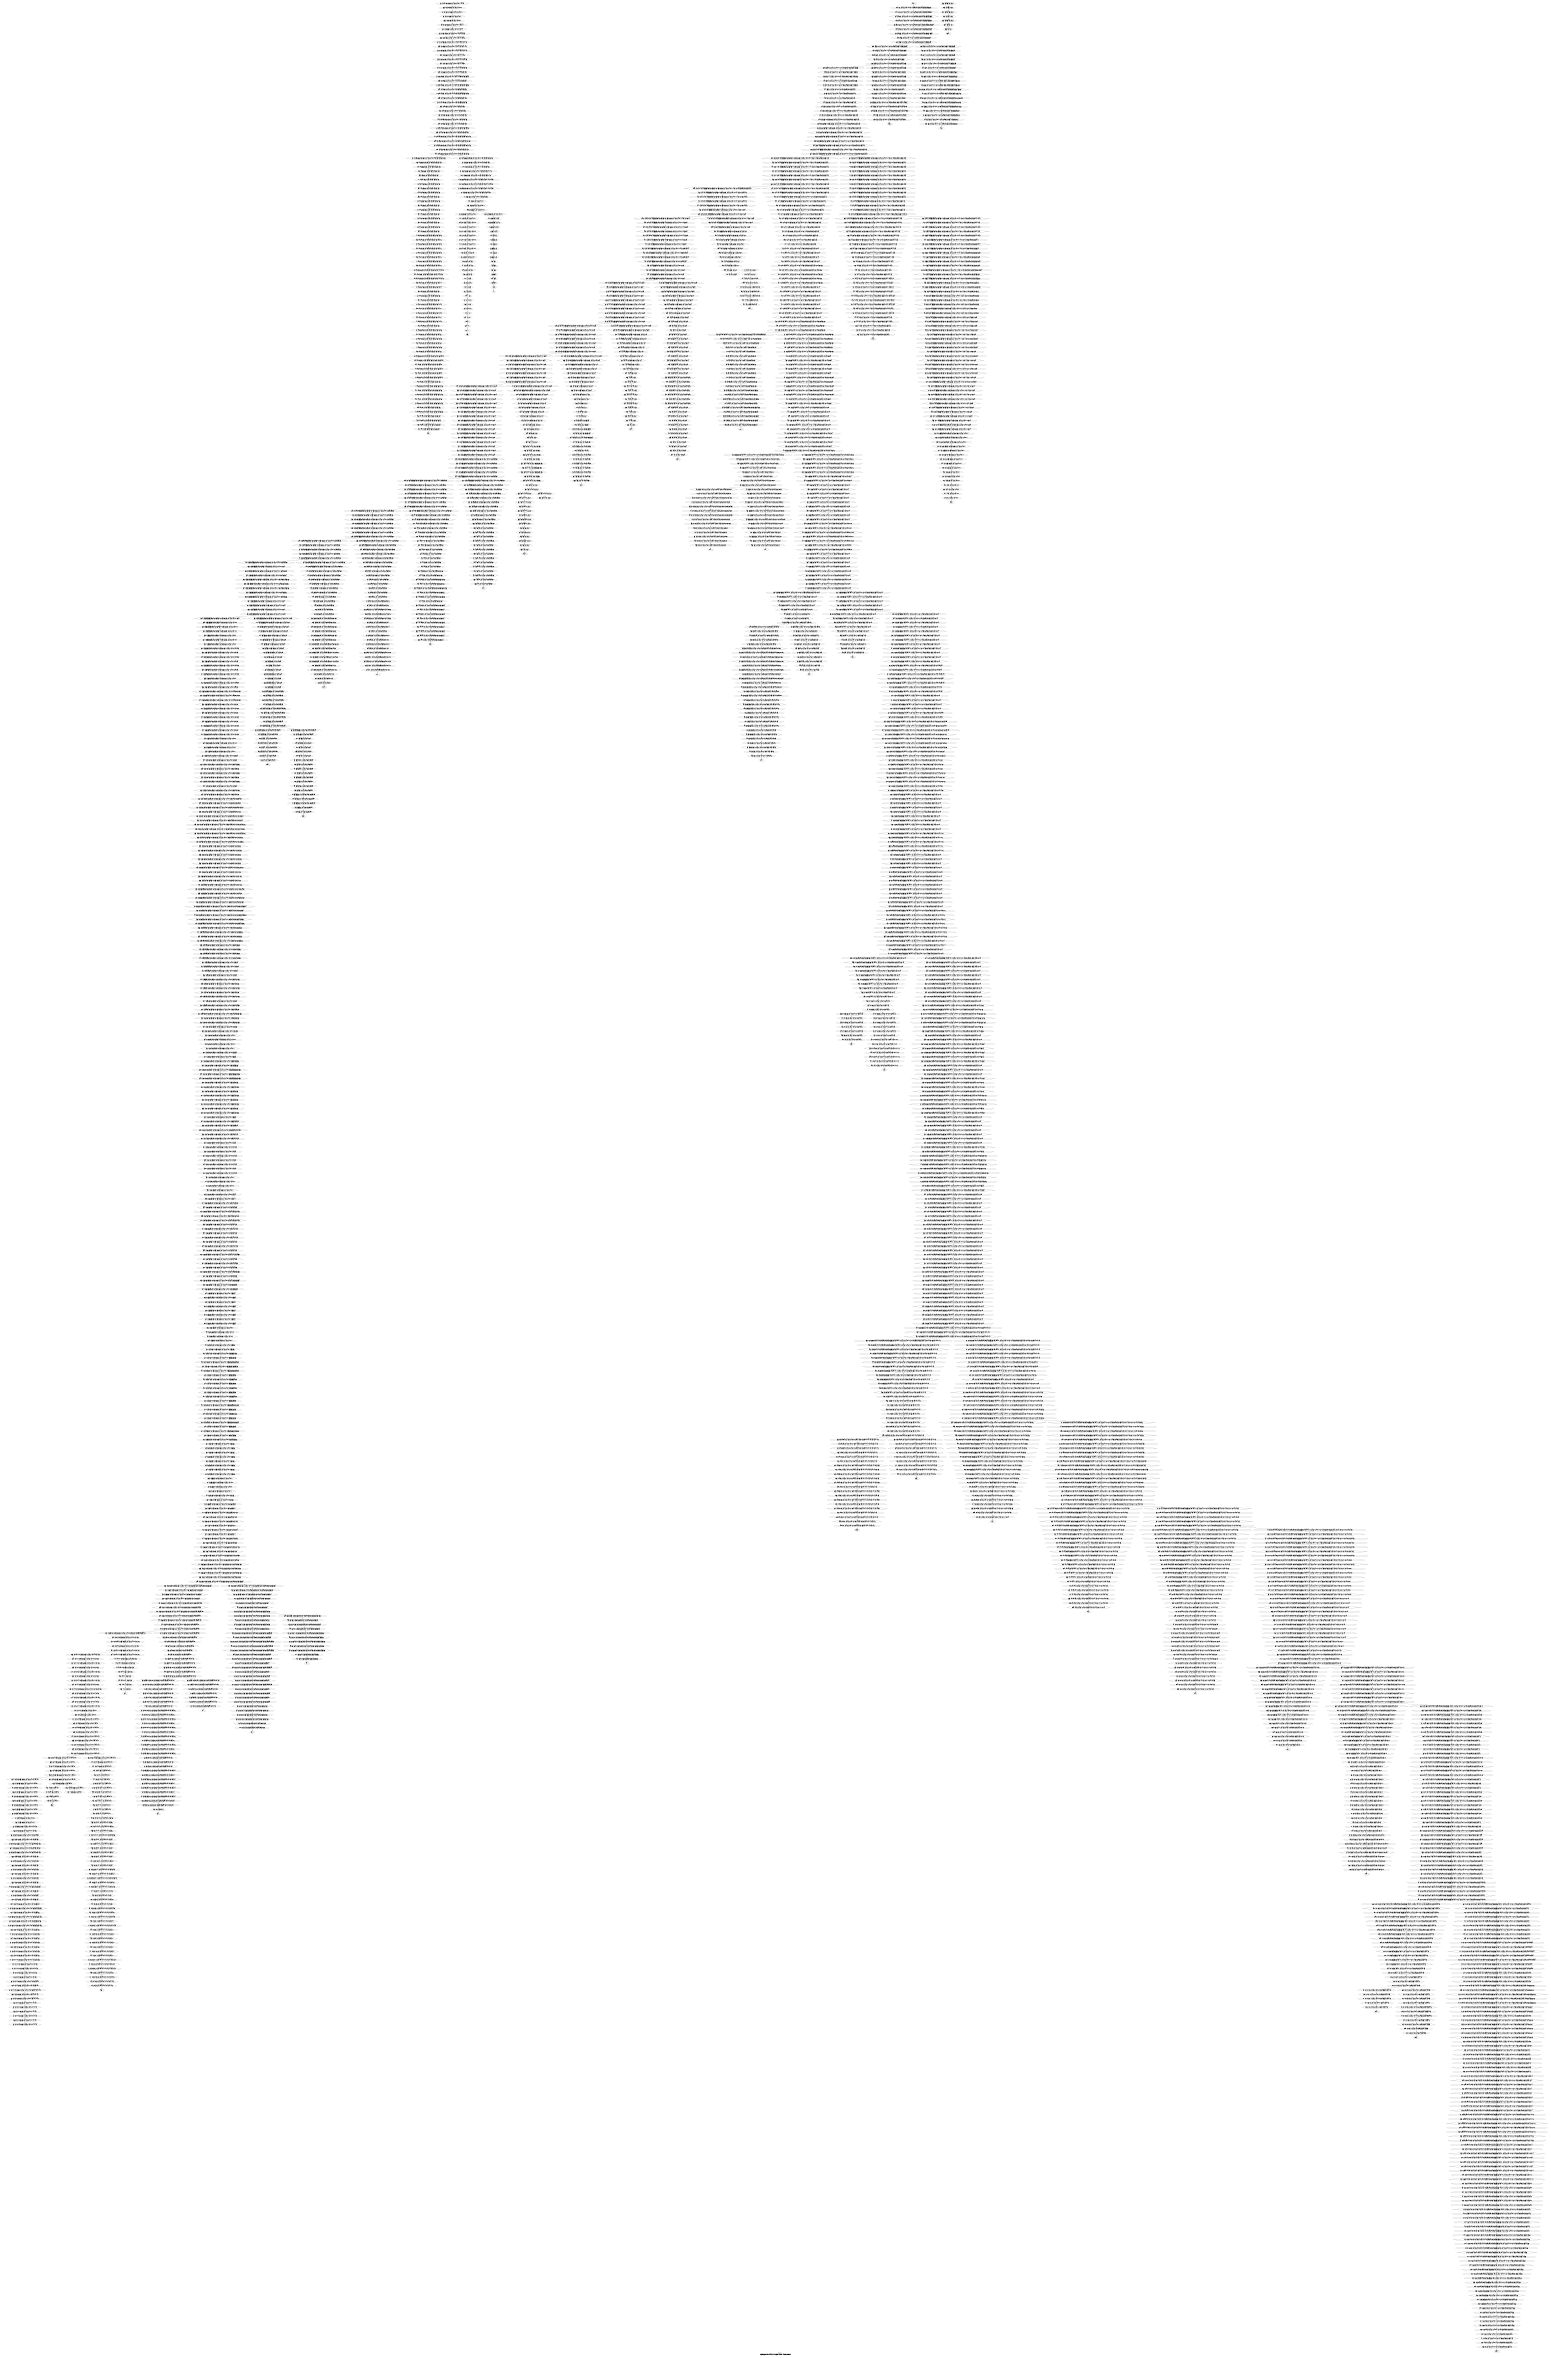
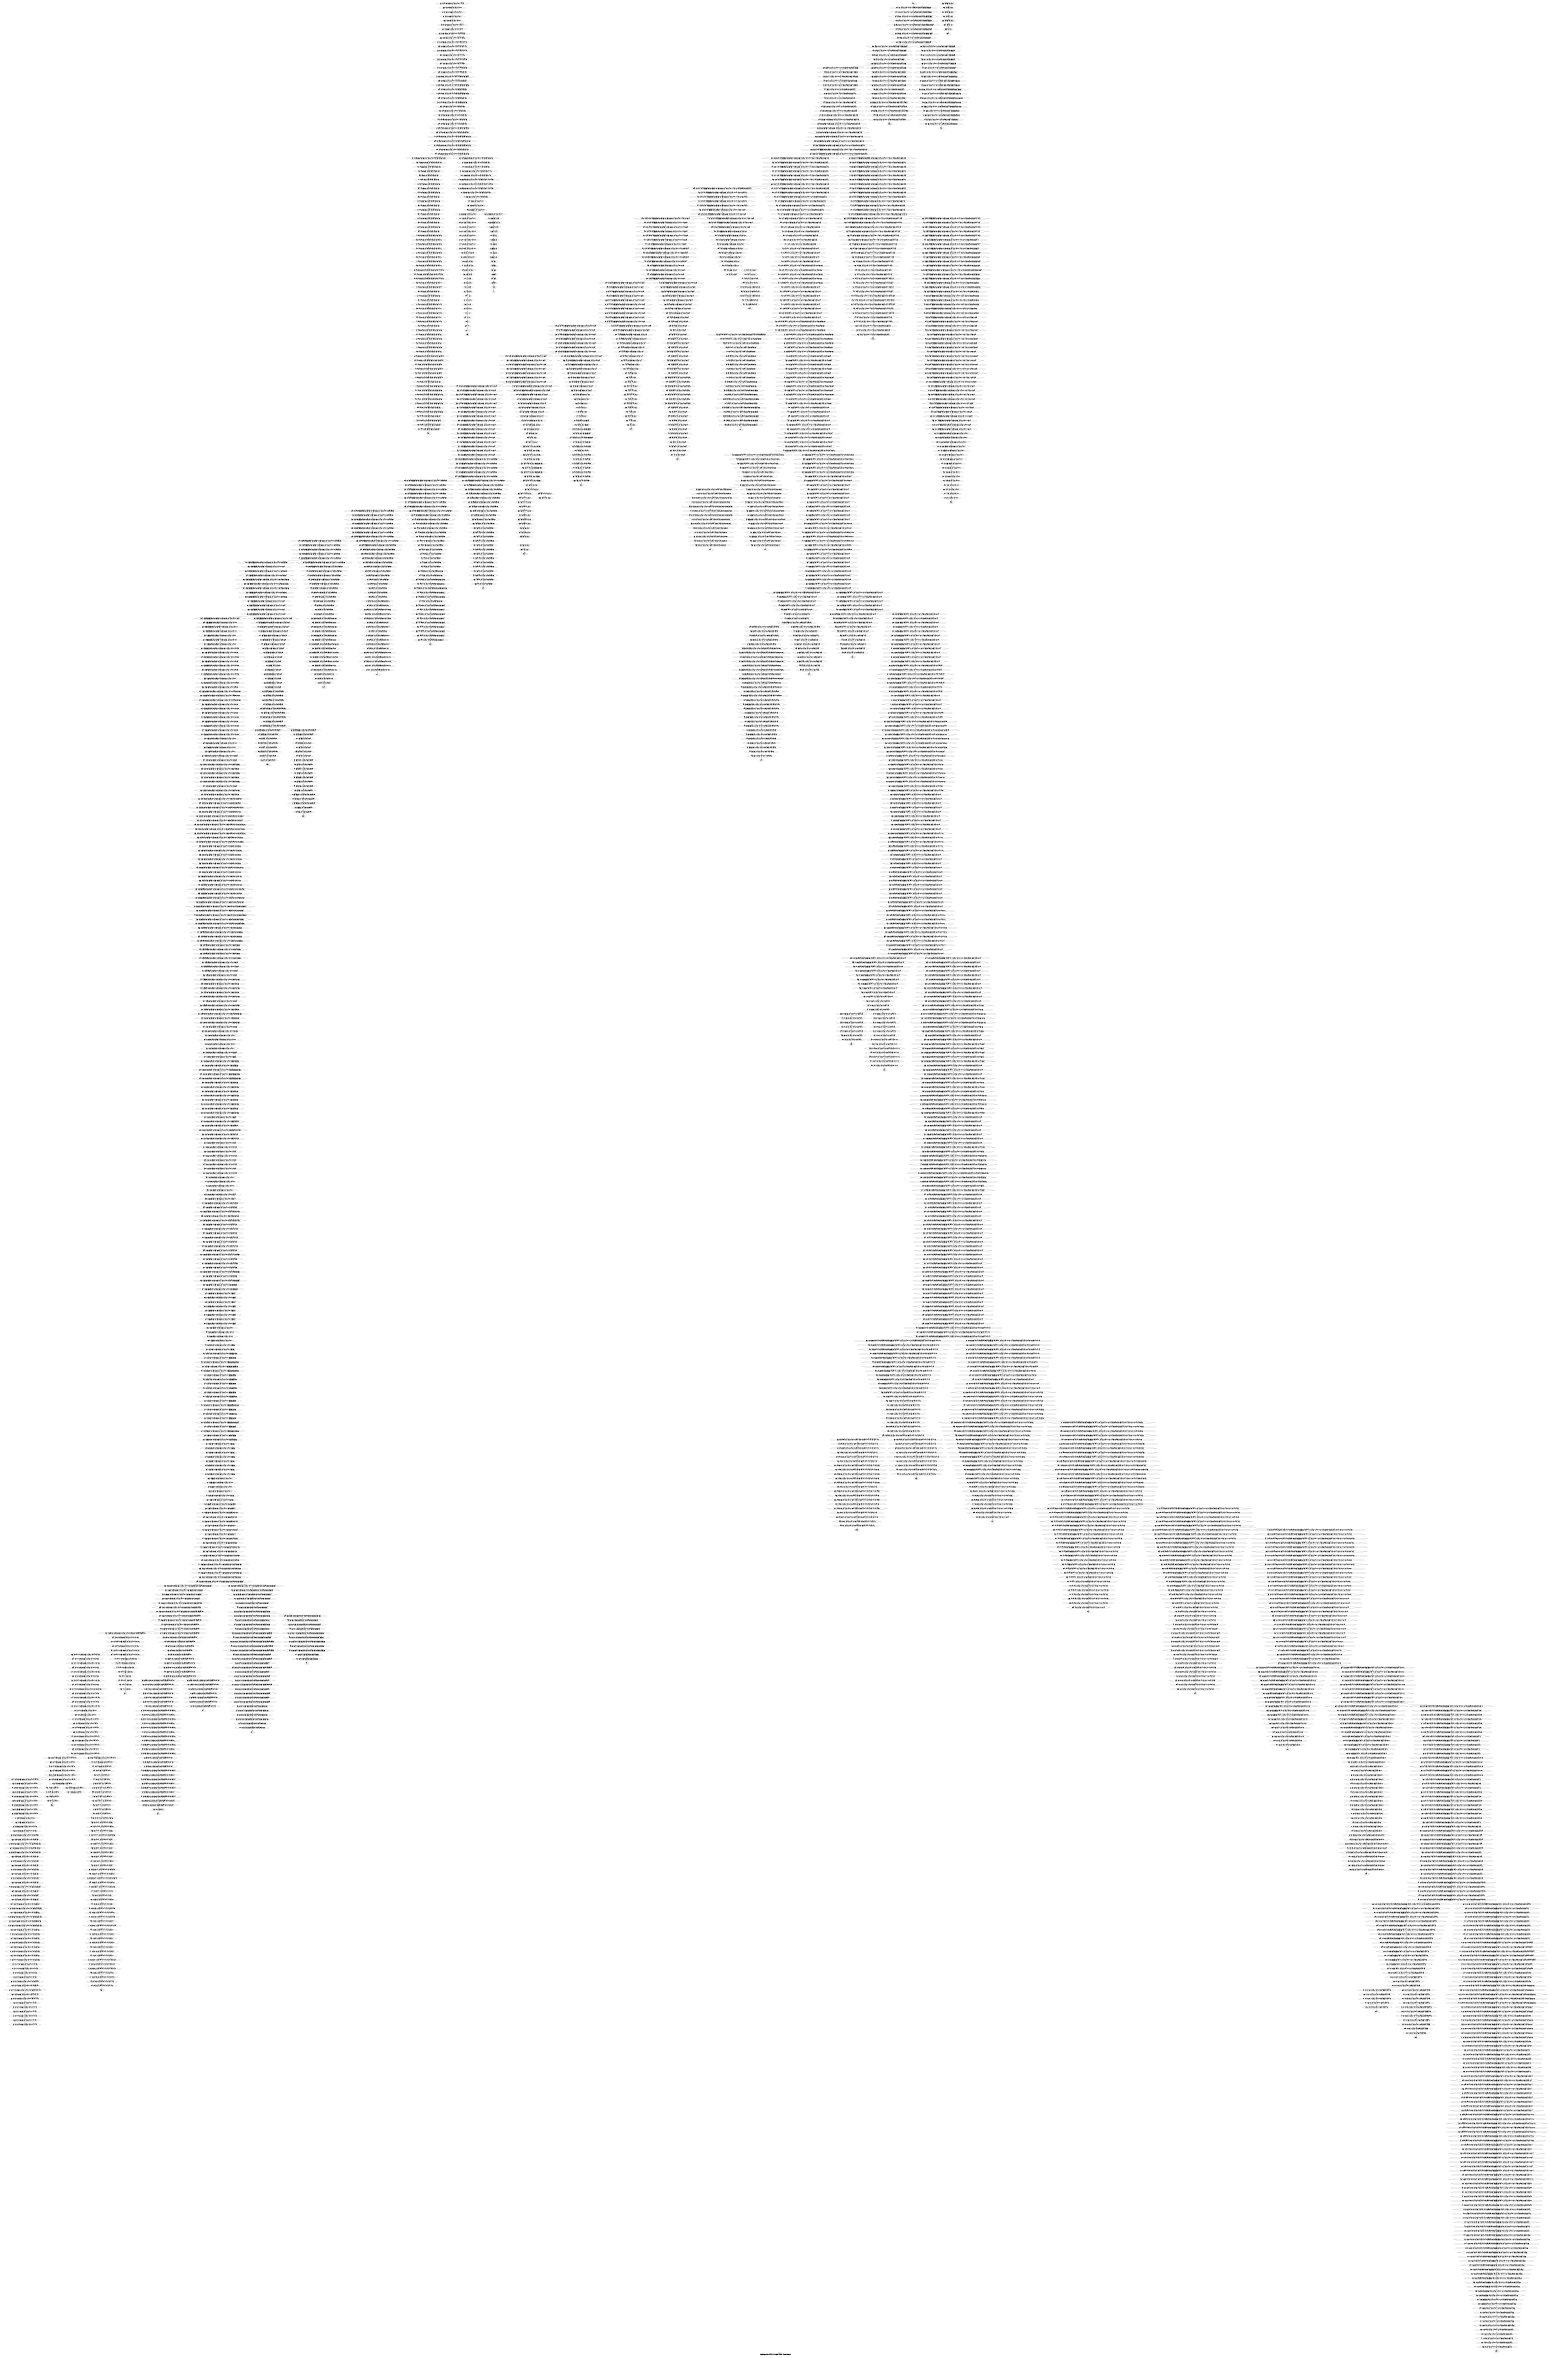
(525, 541) -> none
